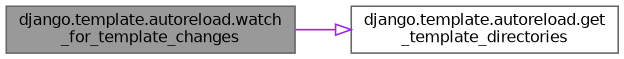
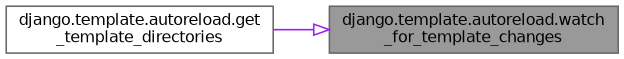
(315, 30) -> (294, 30)
